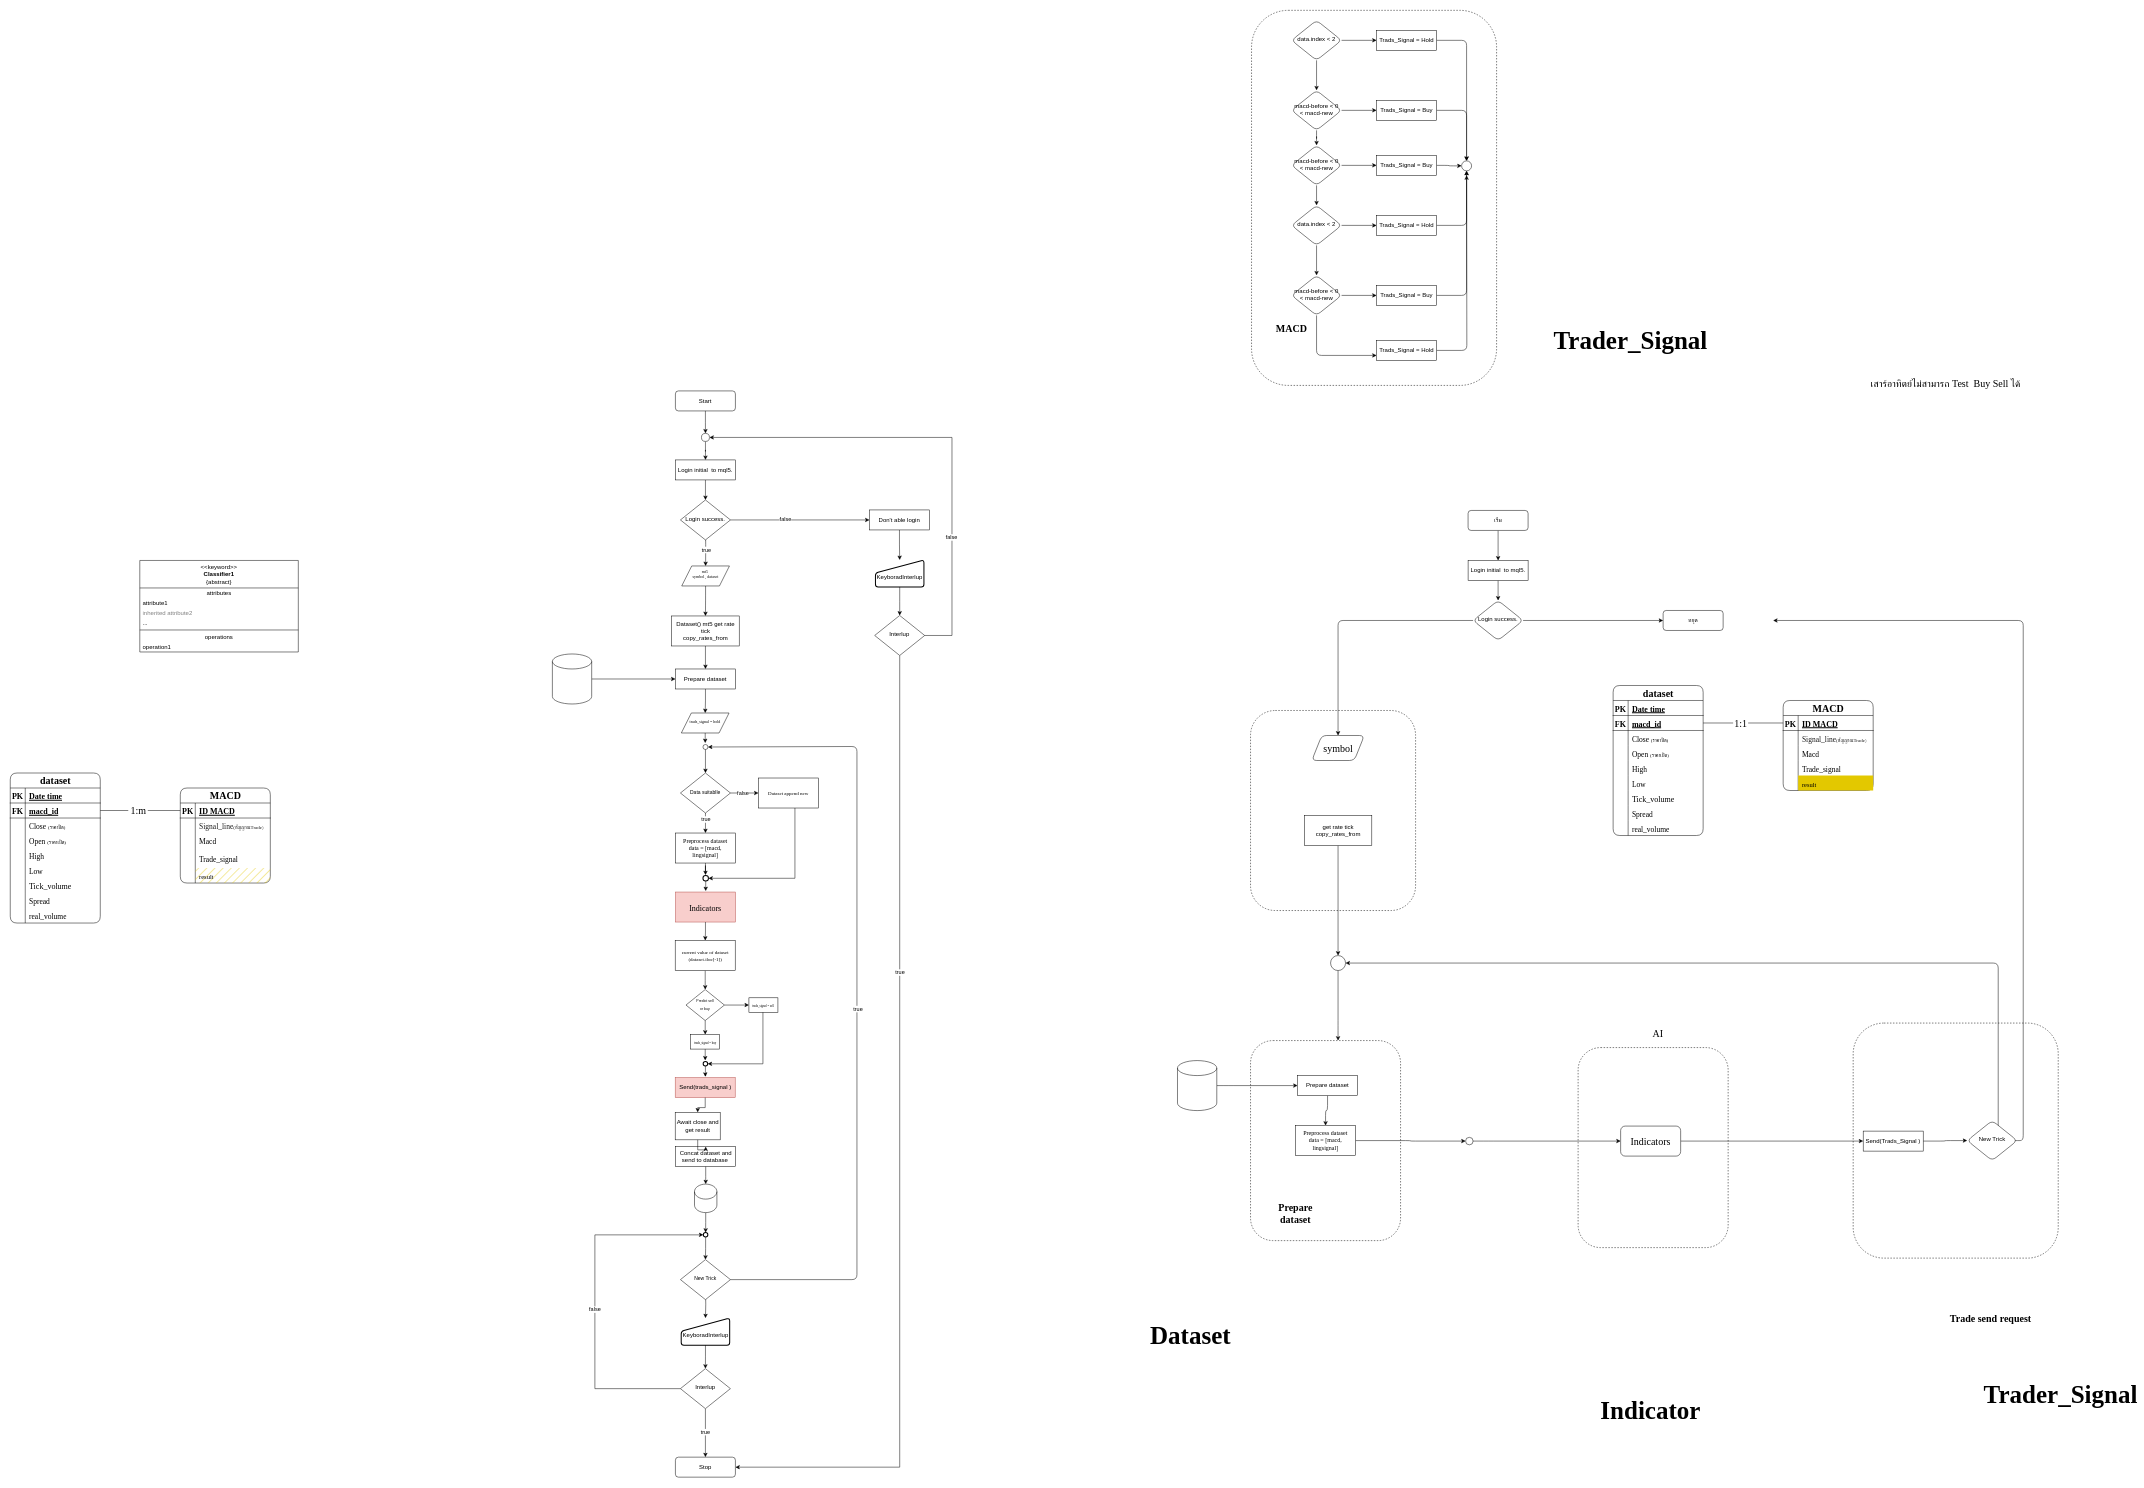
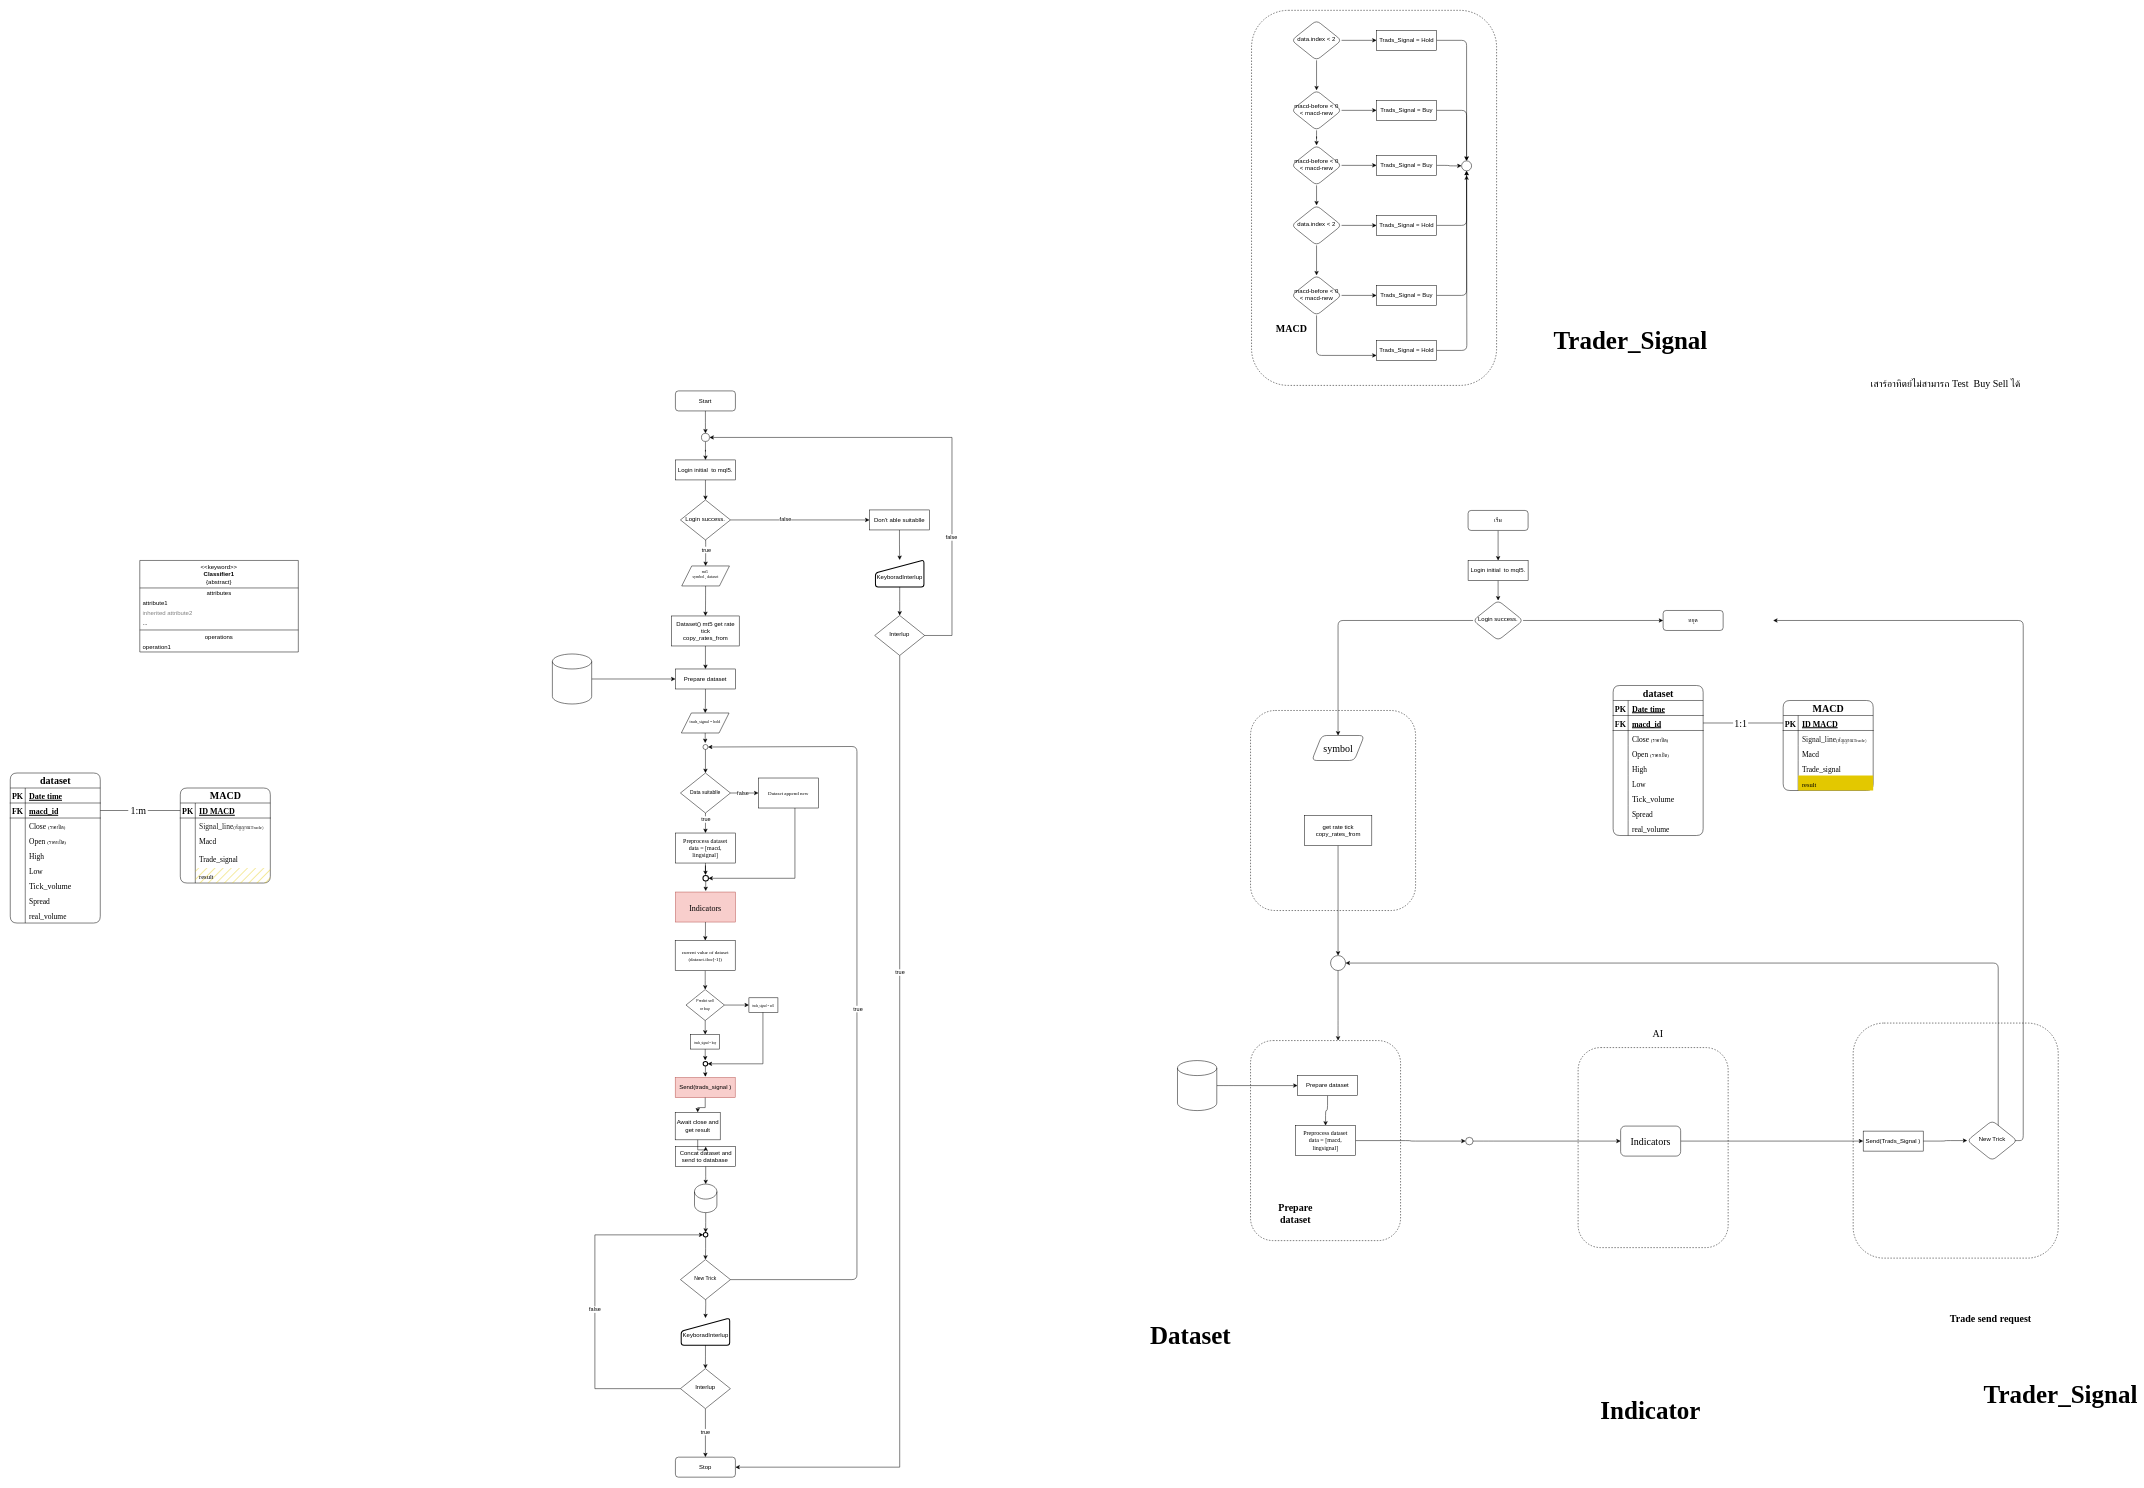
(899, 520) -> (899, 520)
